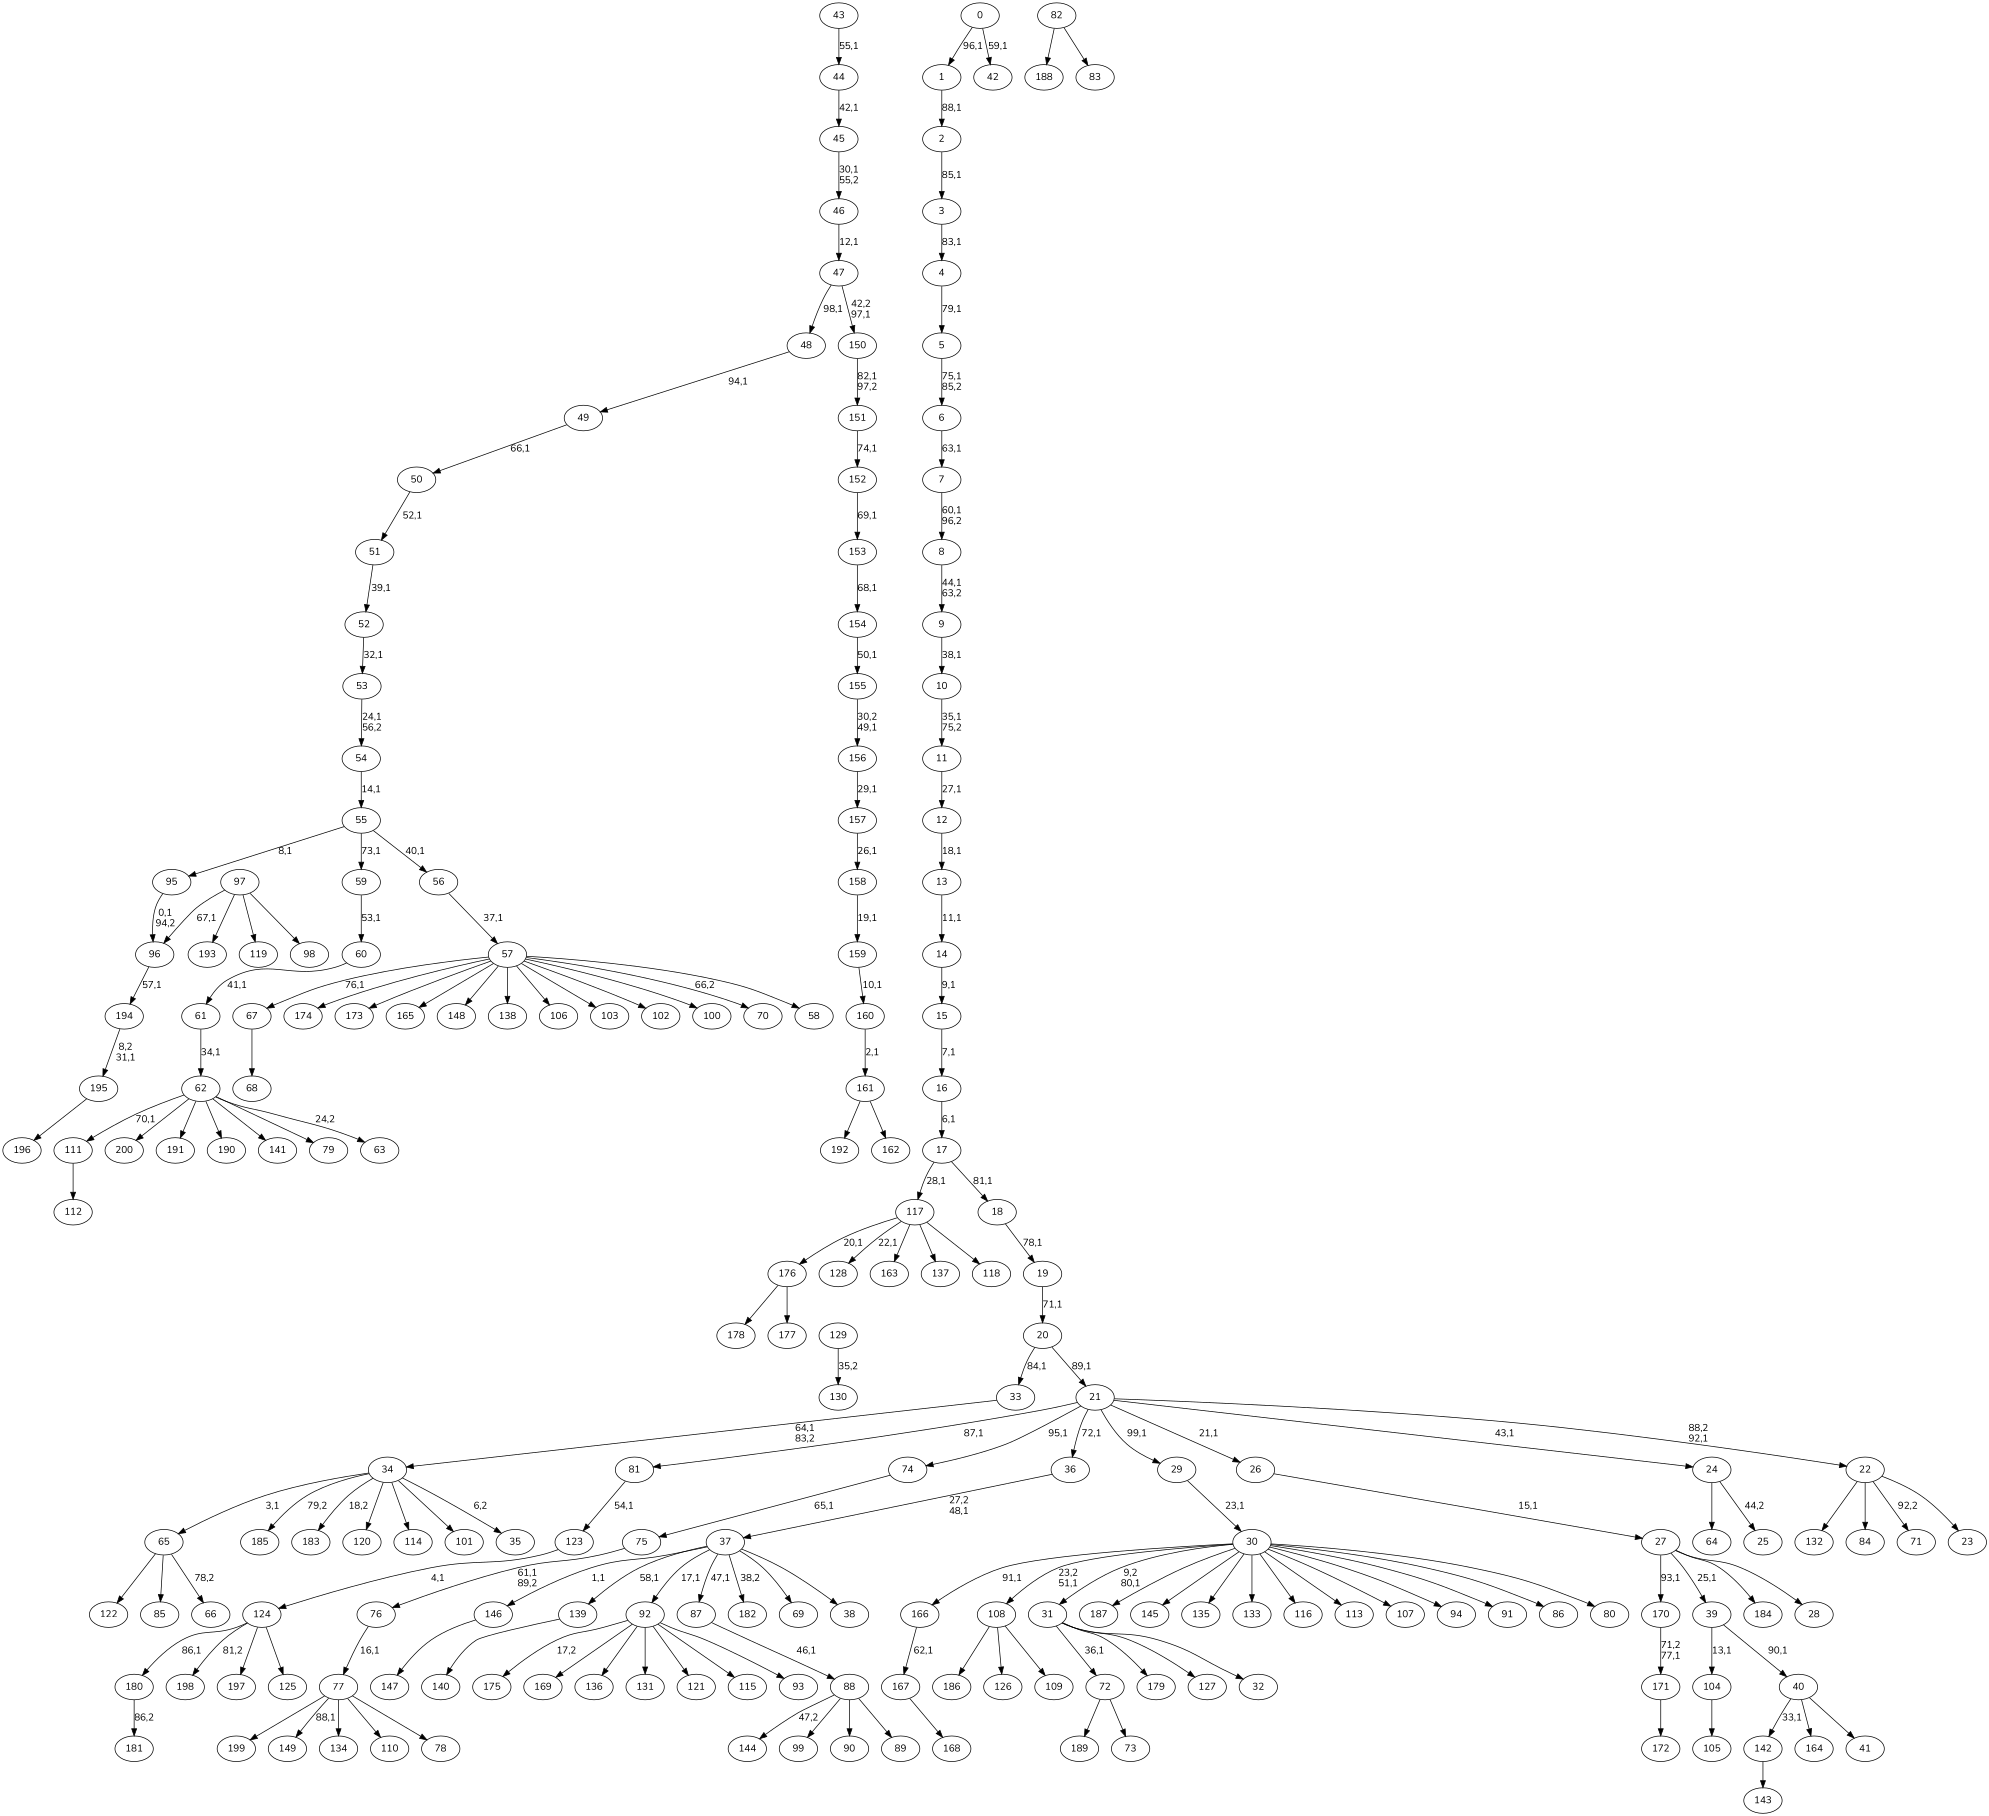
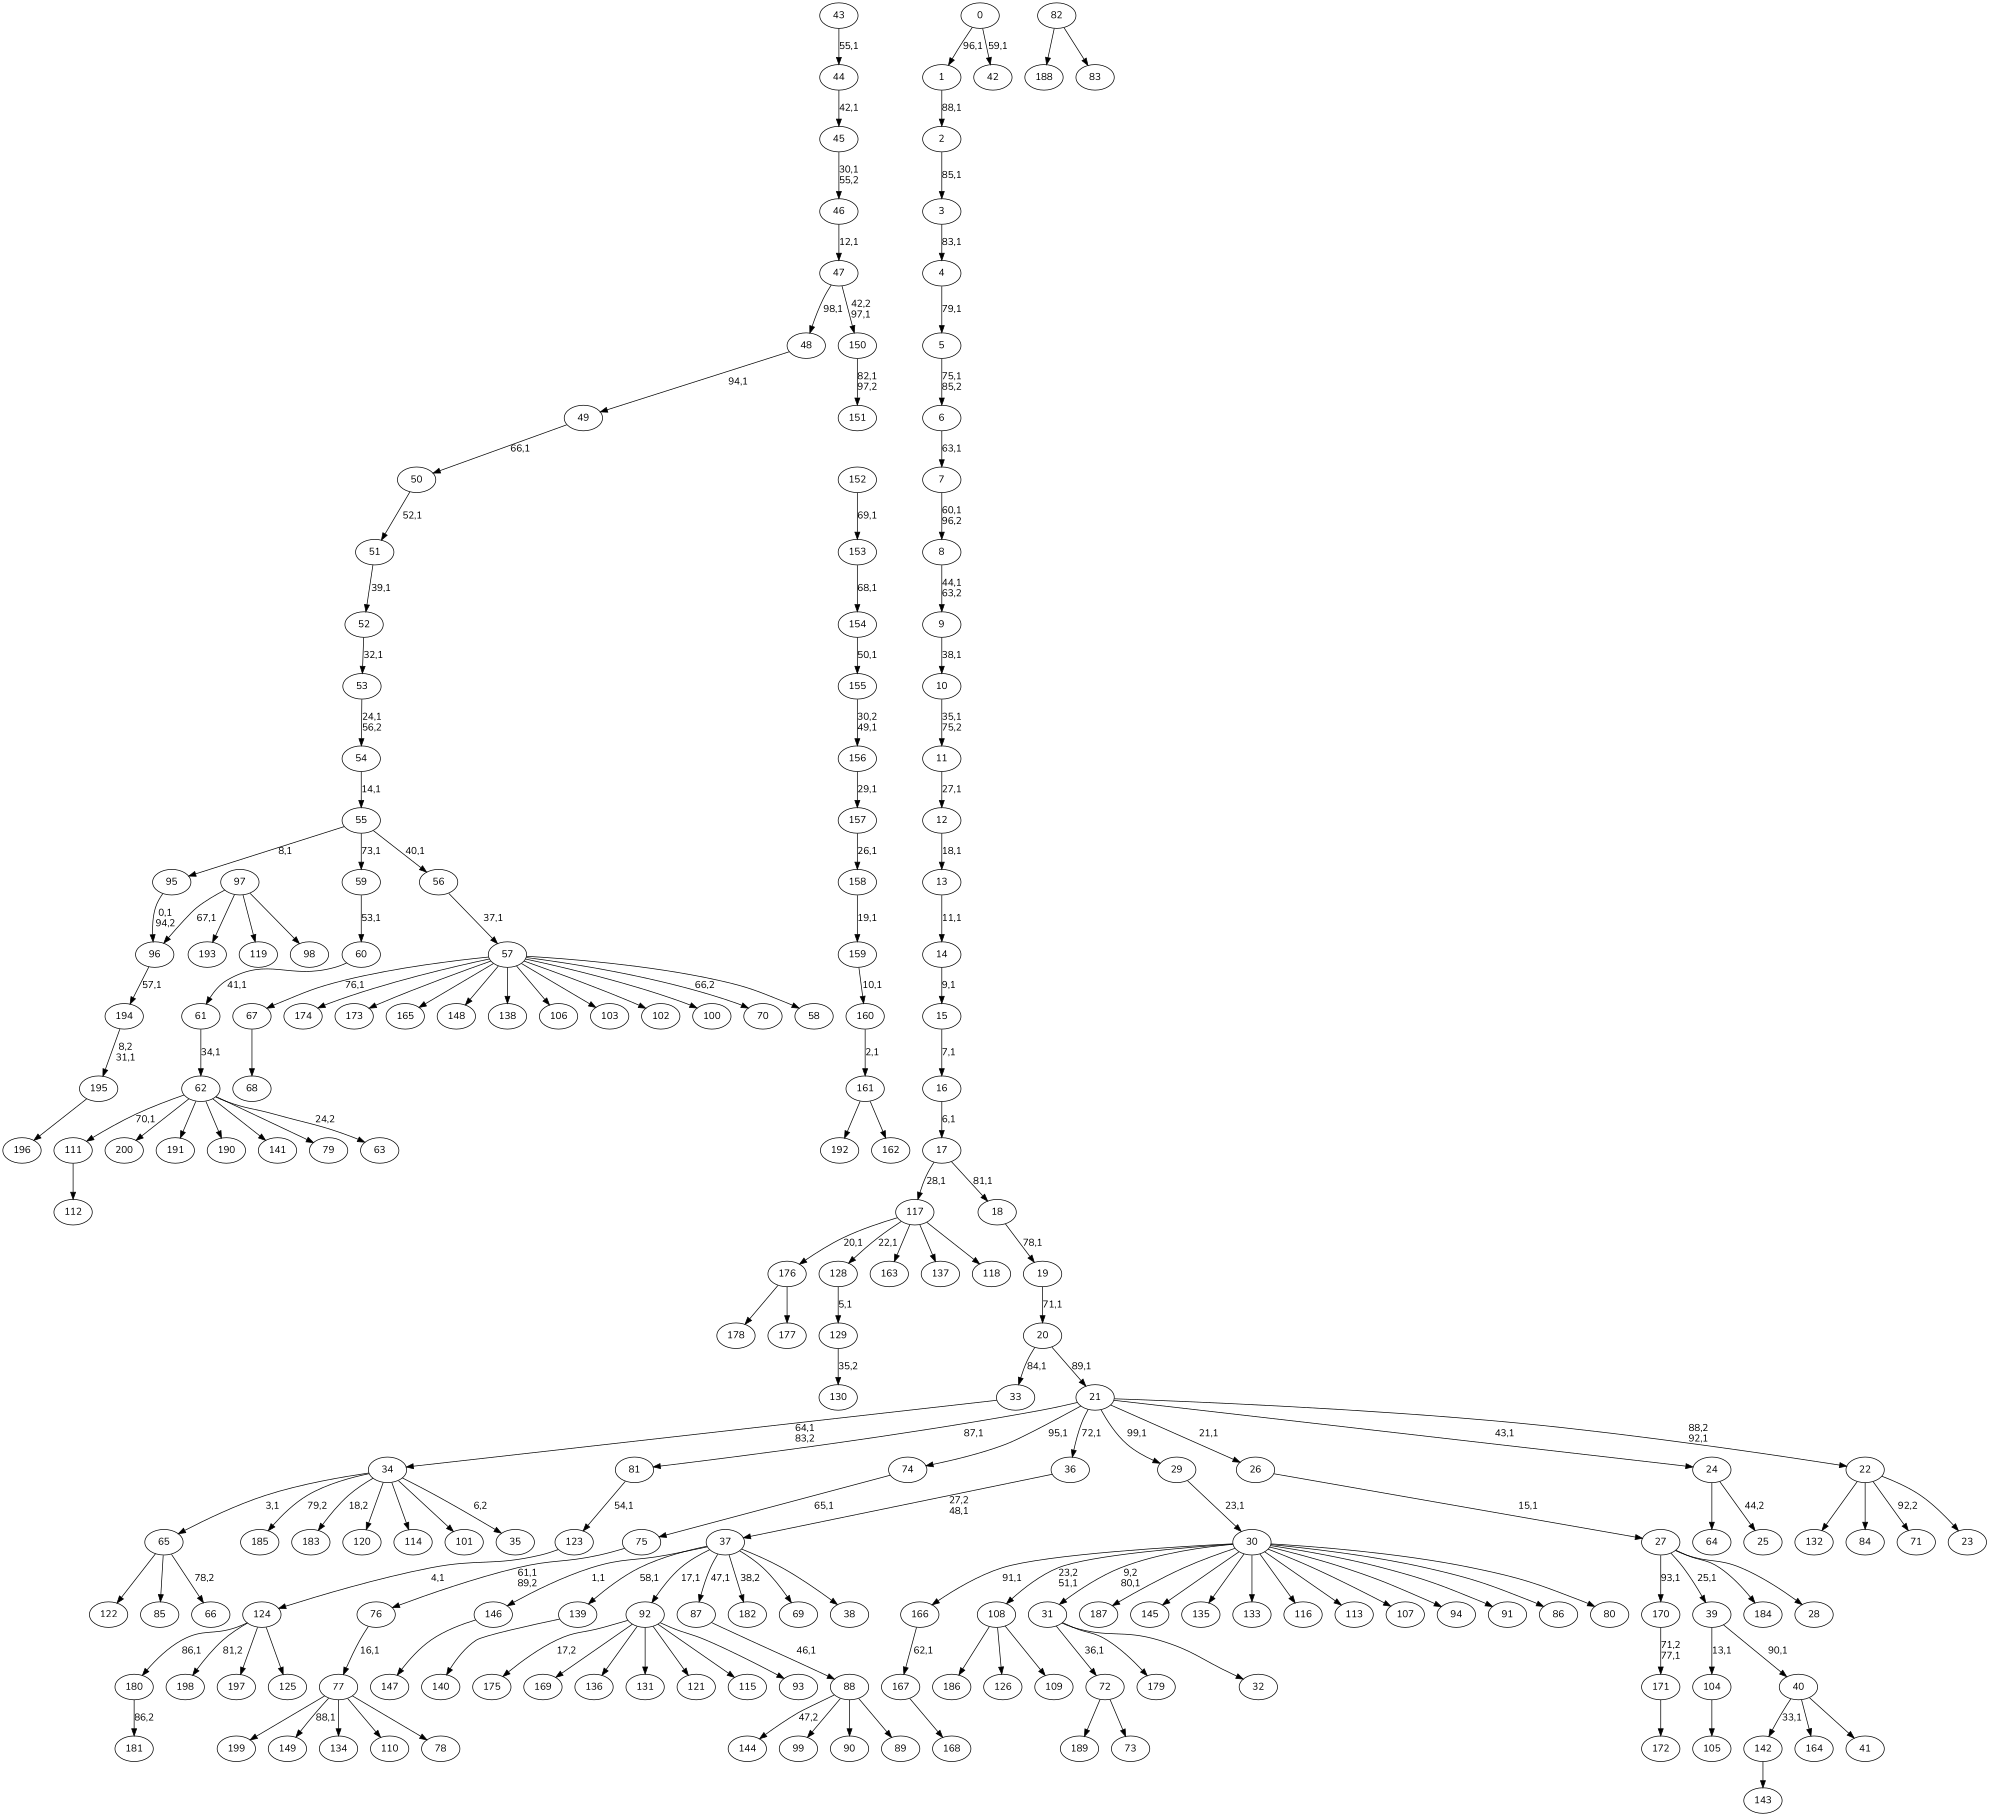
(857, 445) -> none
none -> (838, 1301)
(1207, 1687) -> none
